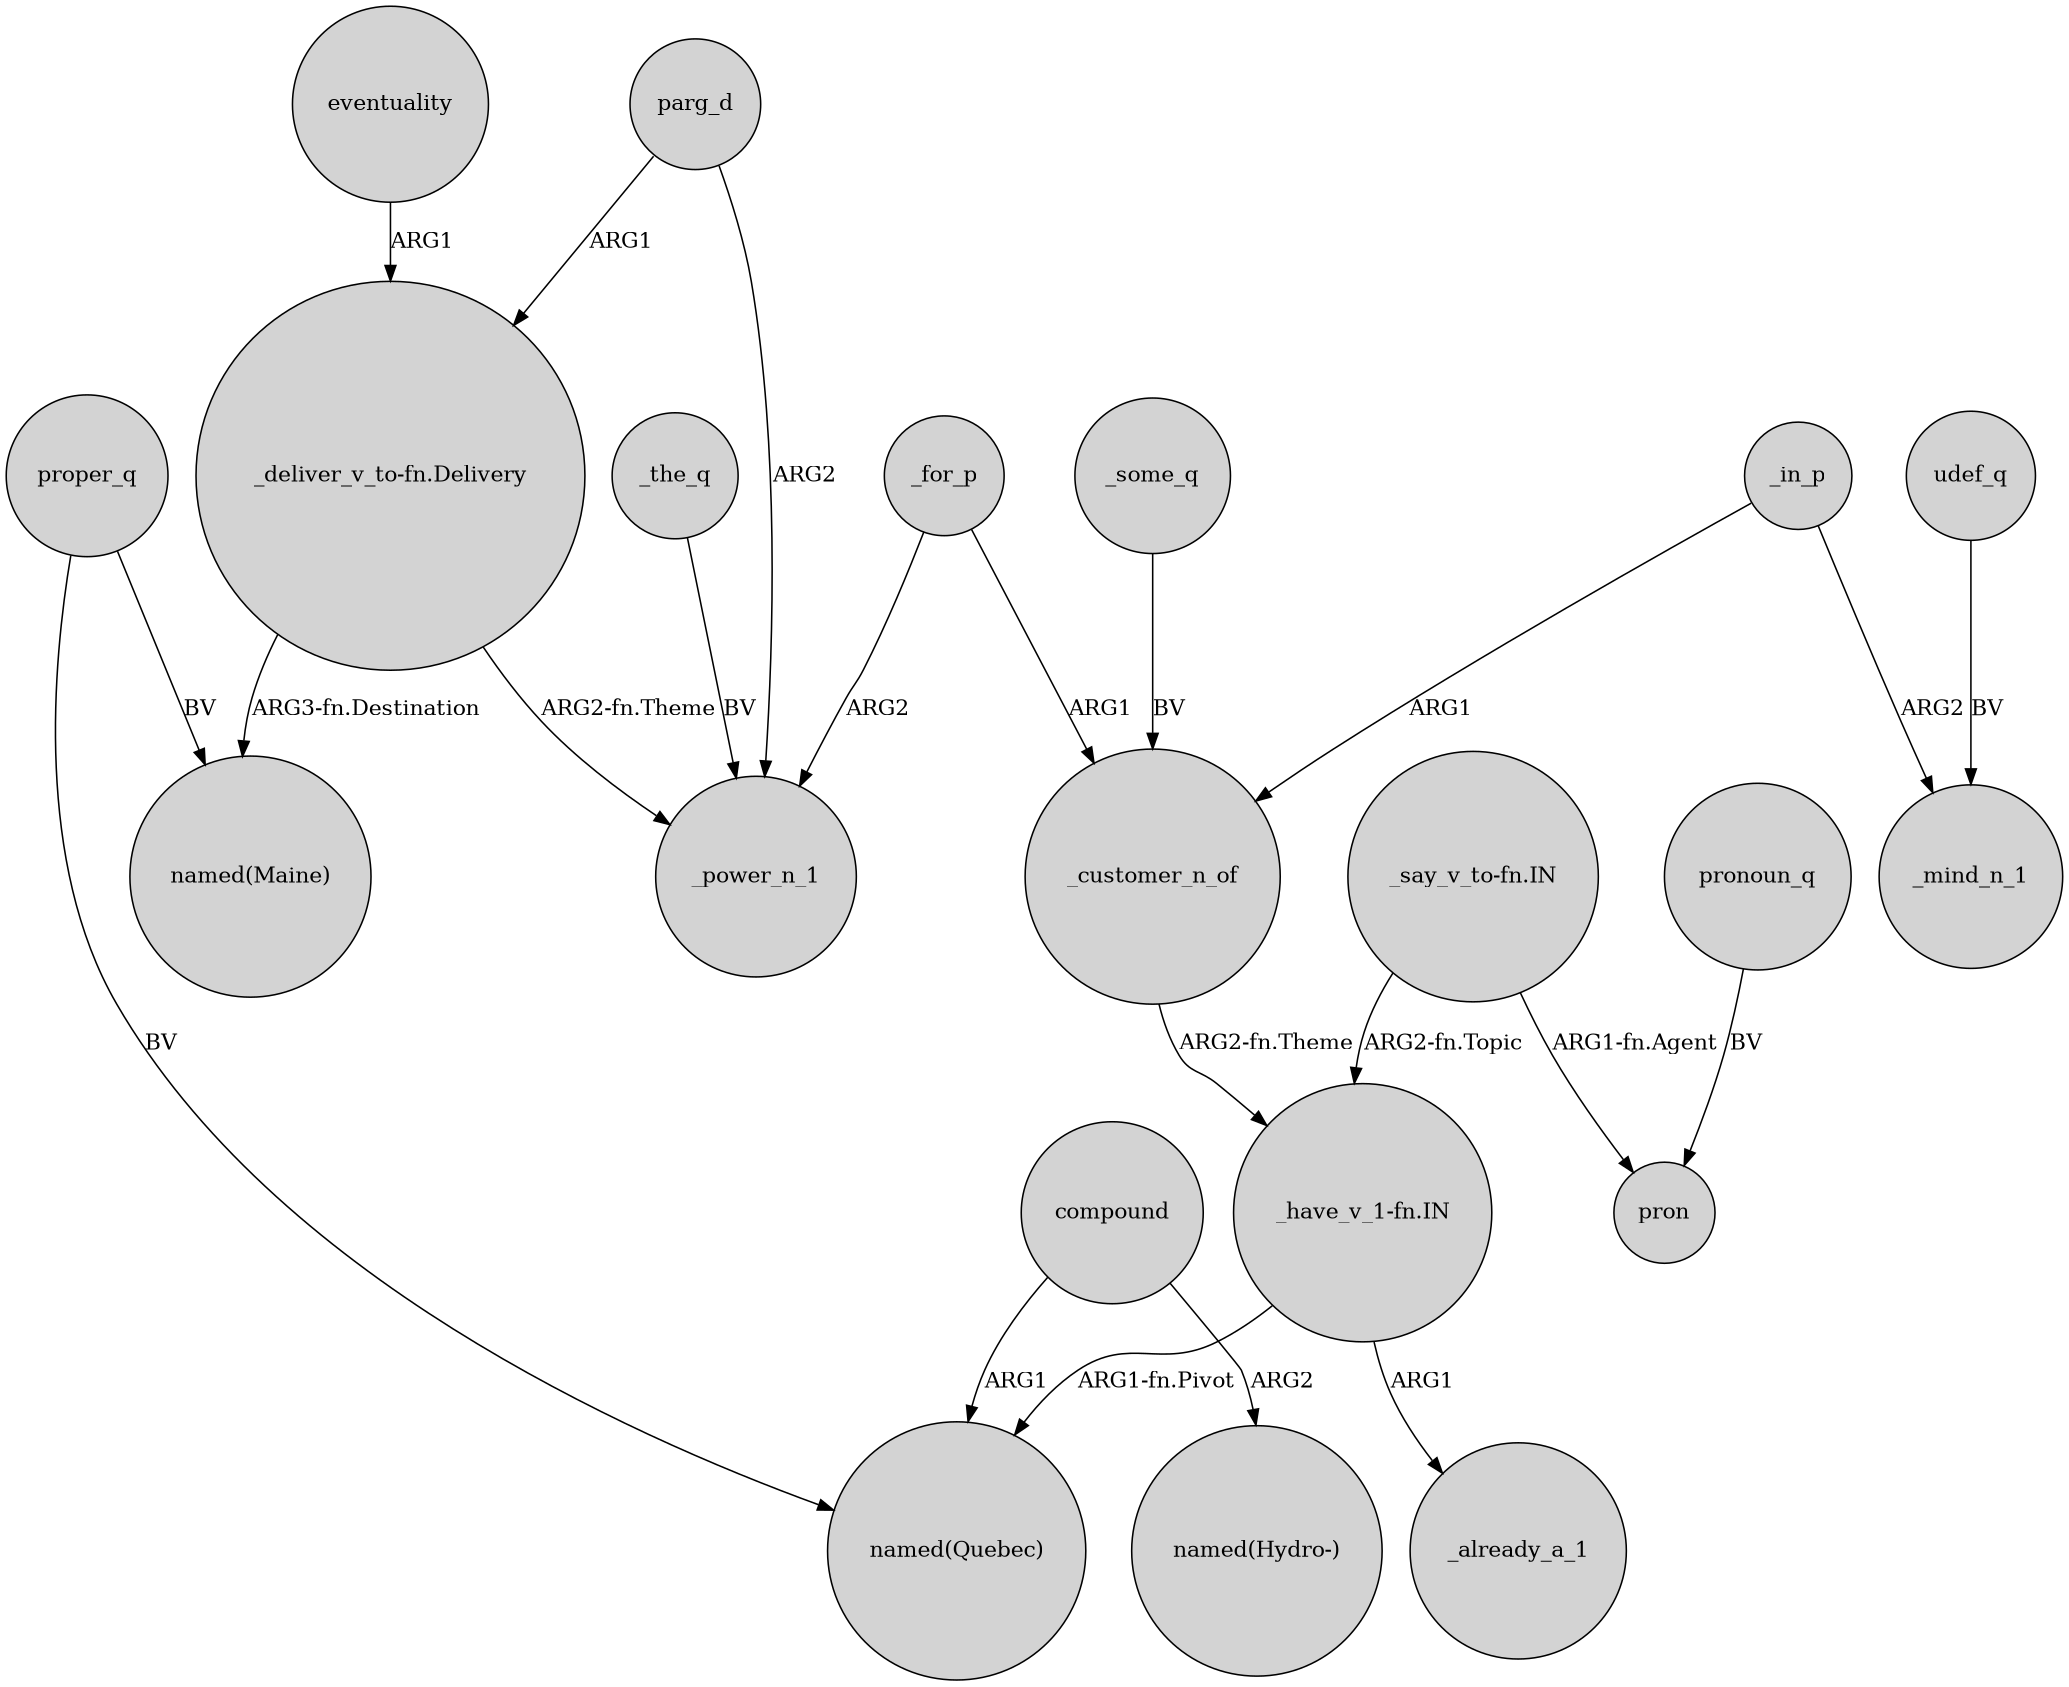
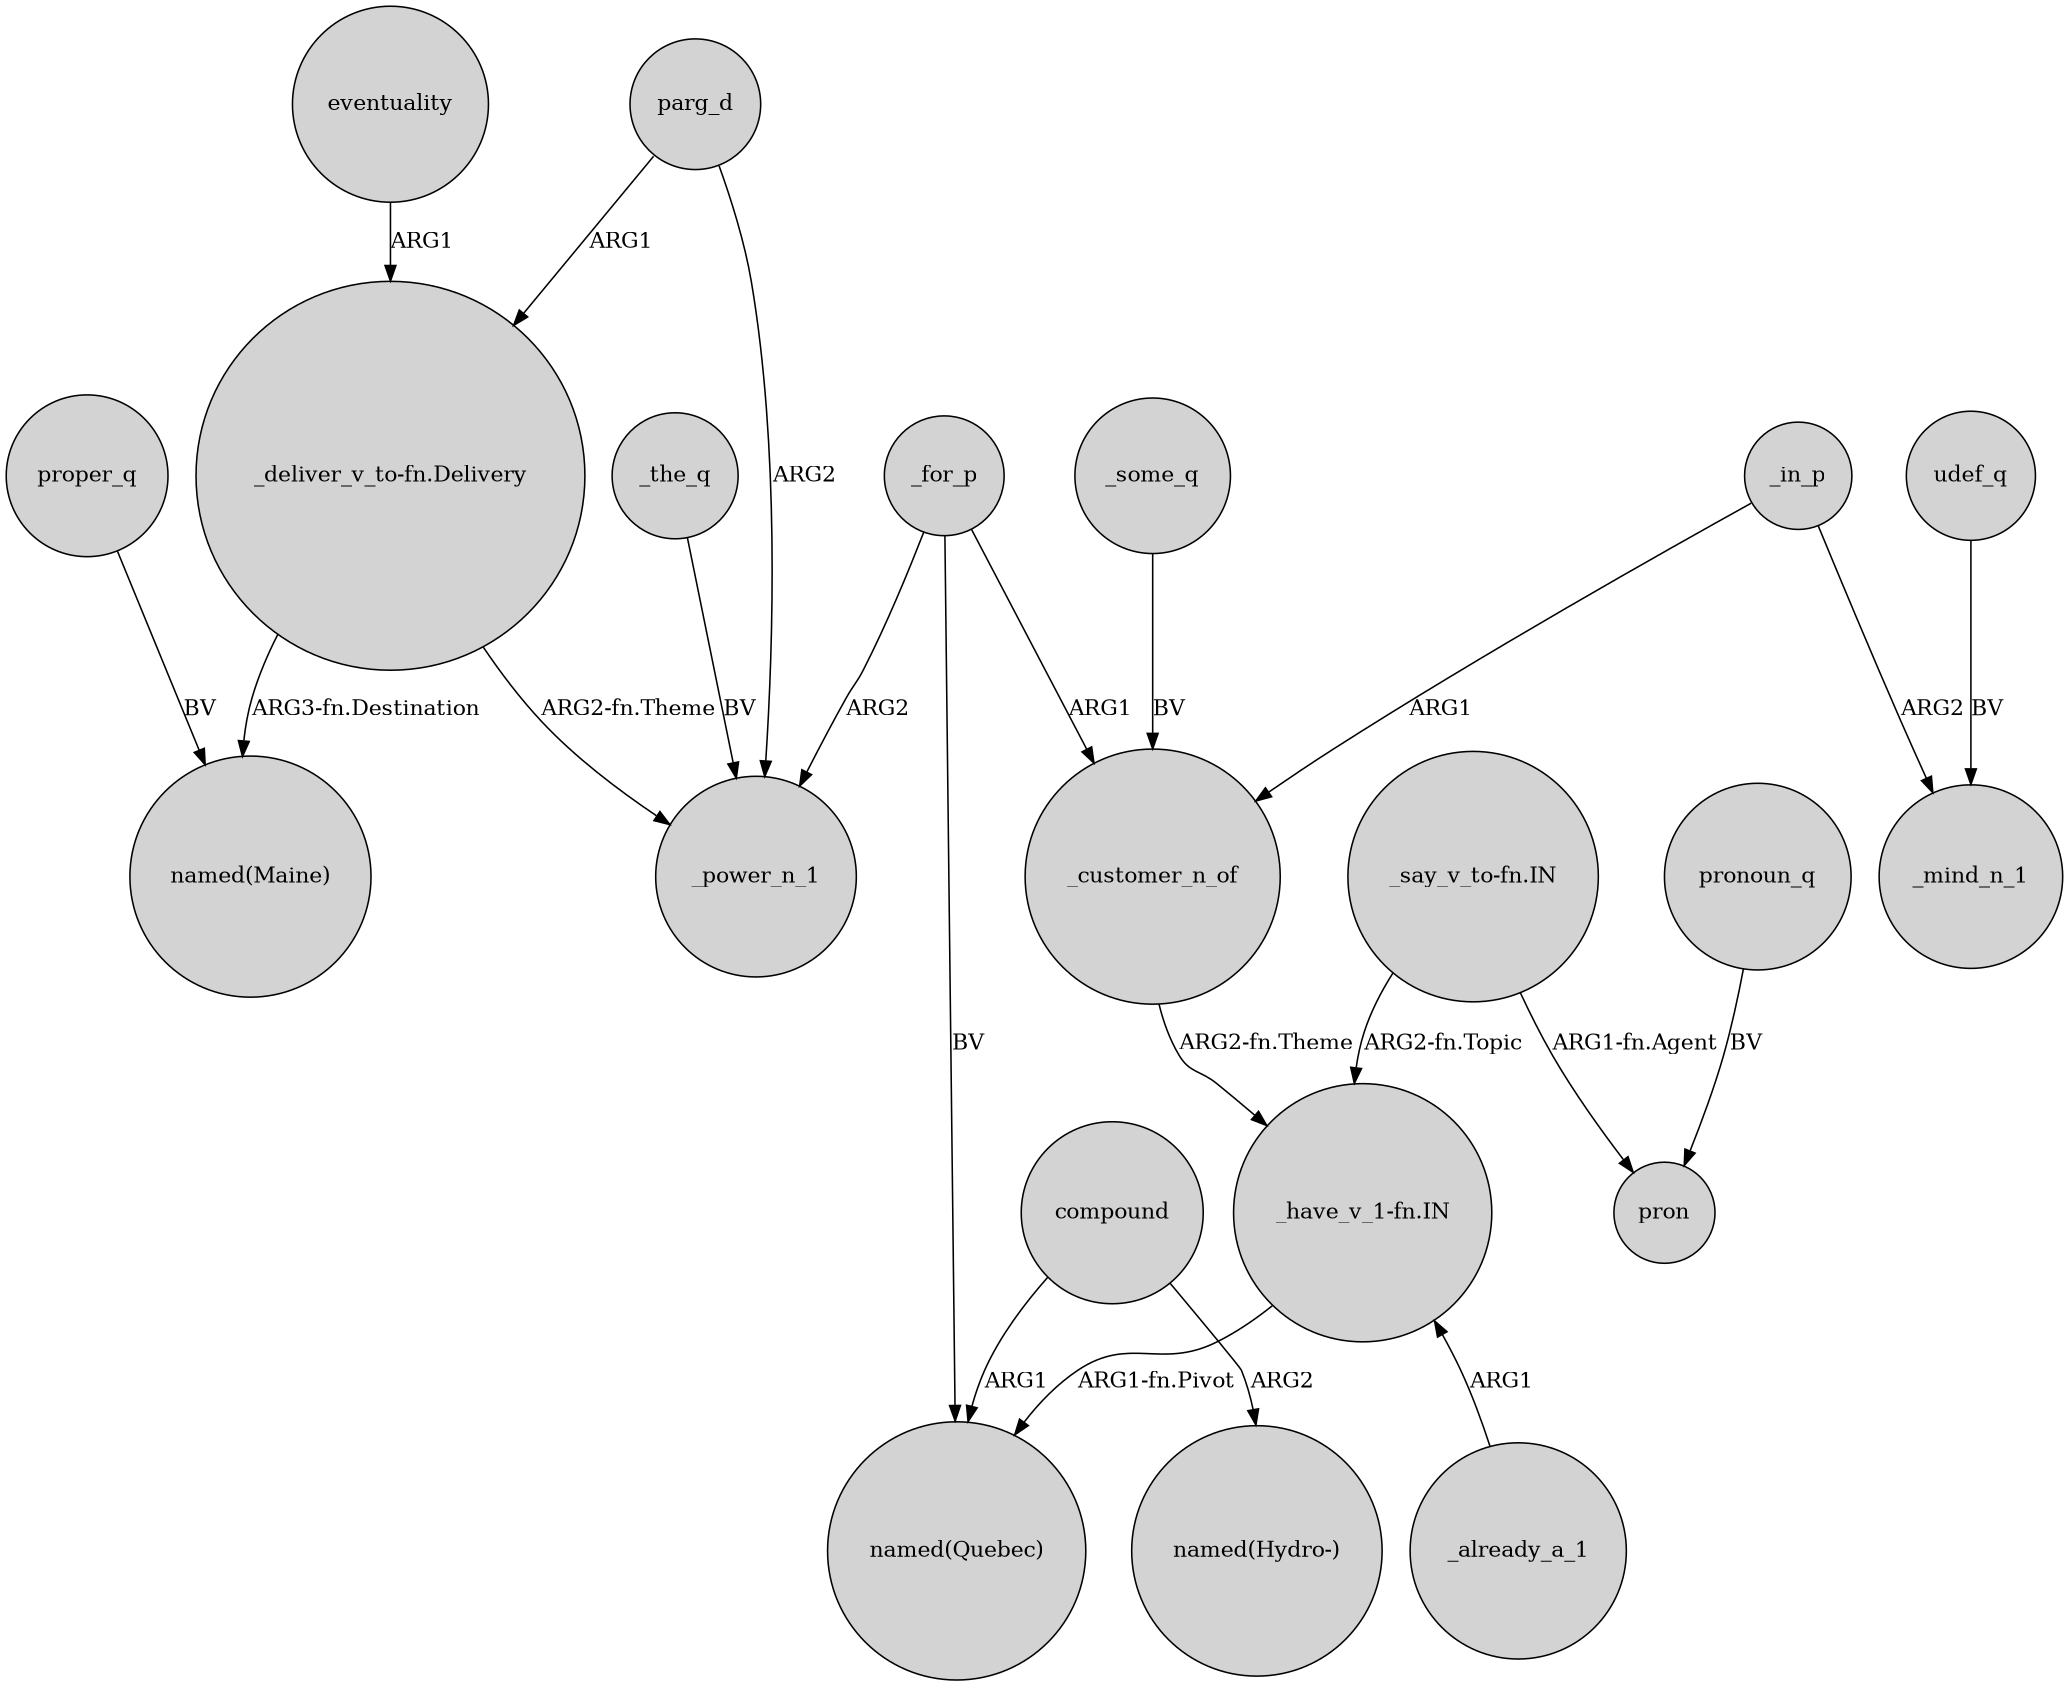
(247, 1167) -> (950, 970)
(1396, 1405) -> (1469, 1389)
